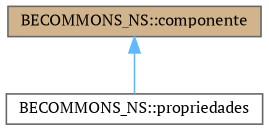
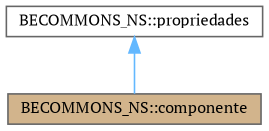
(134, 73) -> (134, 73)
